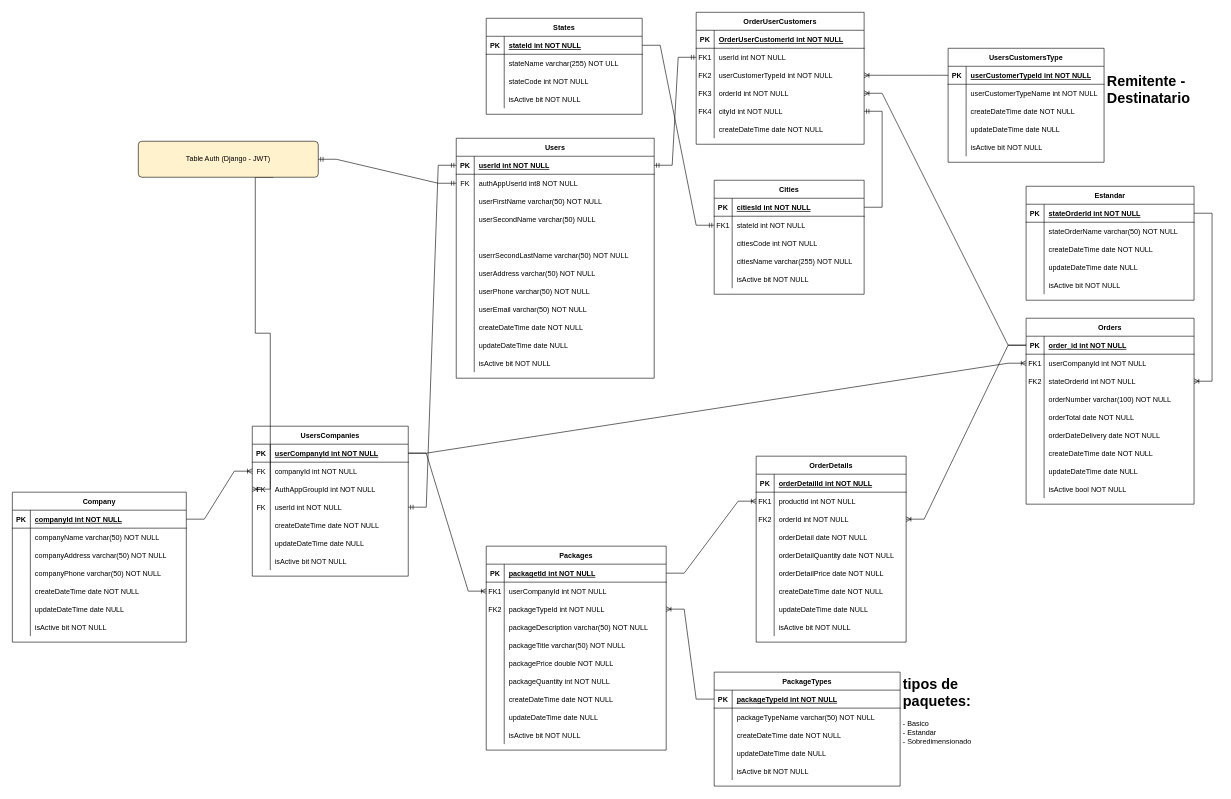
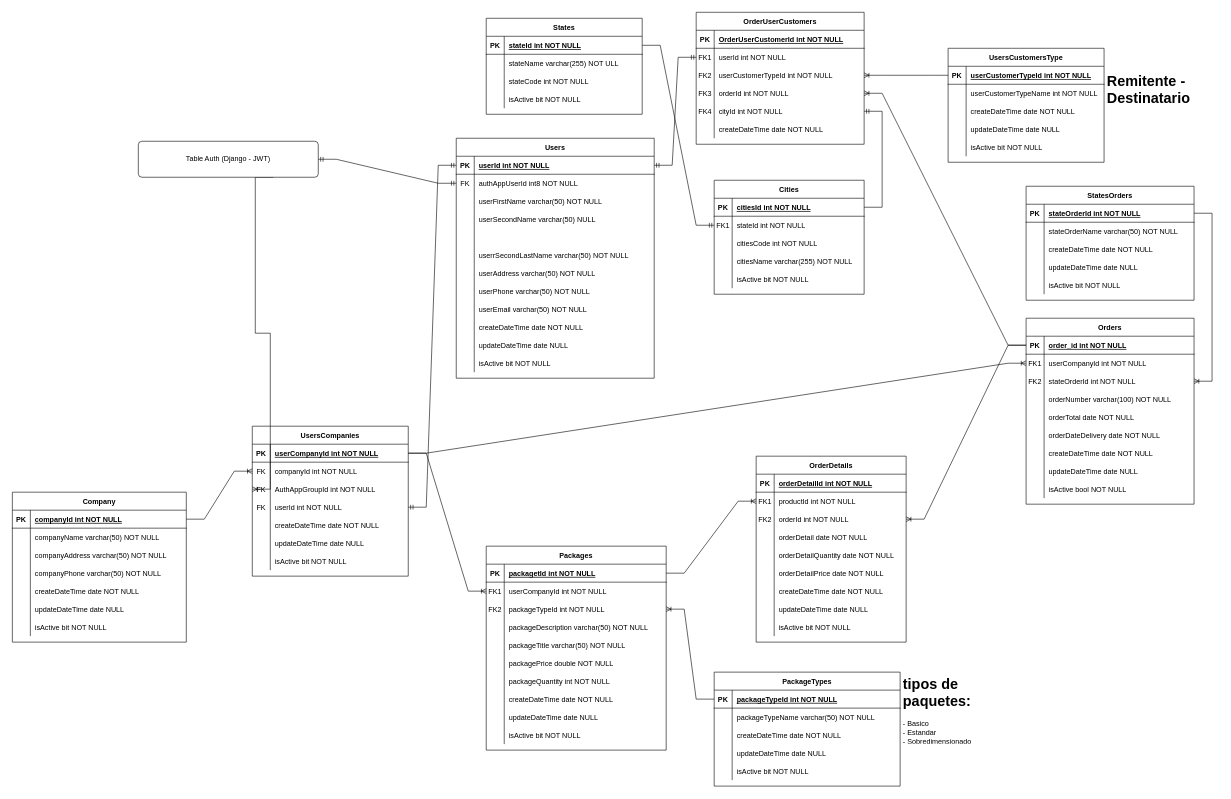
(228, 159) -> (228, 159)
(1110, 196) -> (1110, 196)
